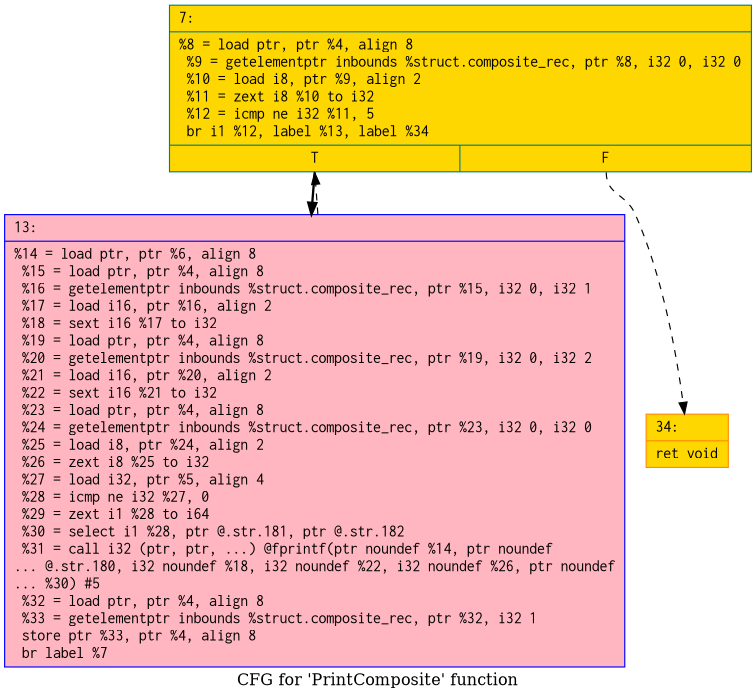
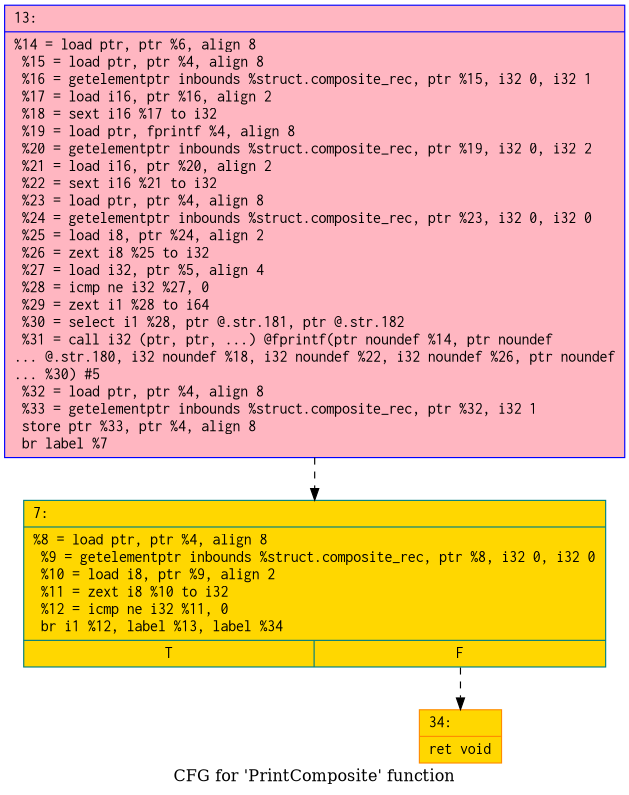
(277, 114) -> (131, 609)
(313, 188) -> none
(139, 341) -> (155, 131)
